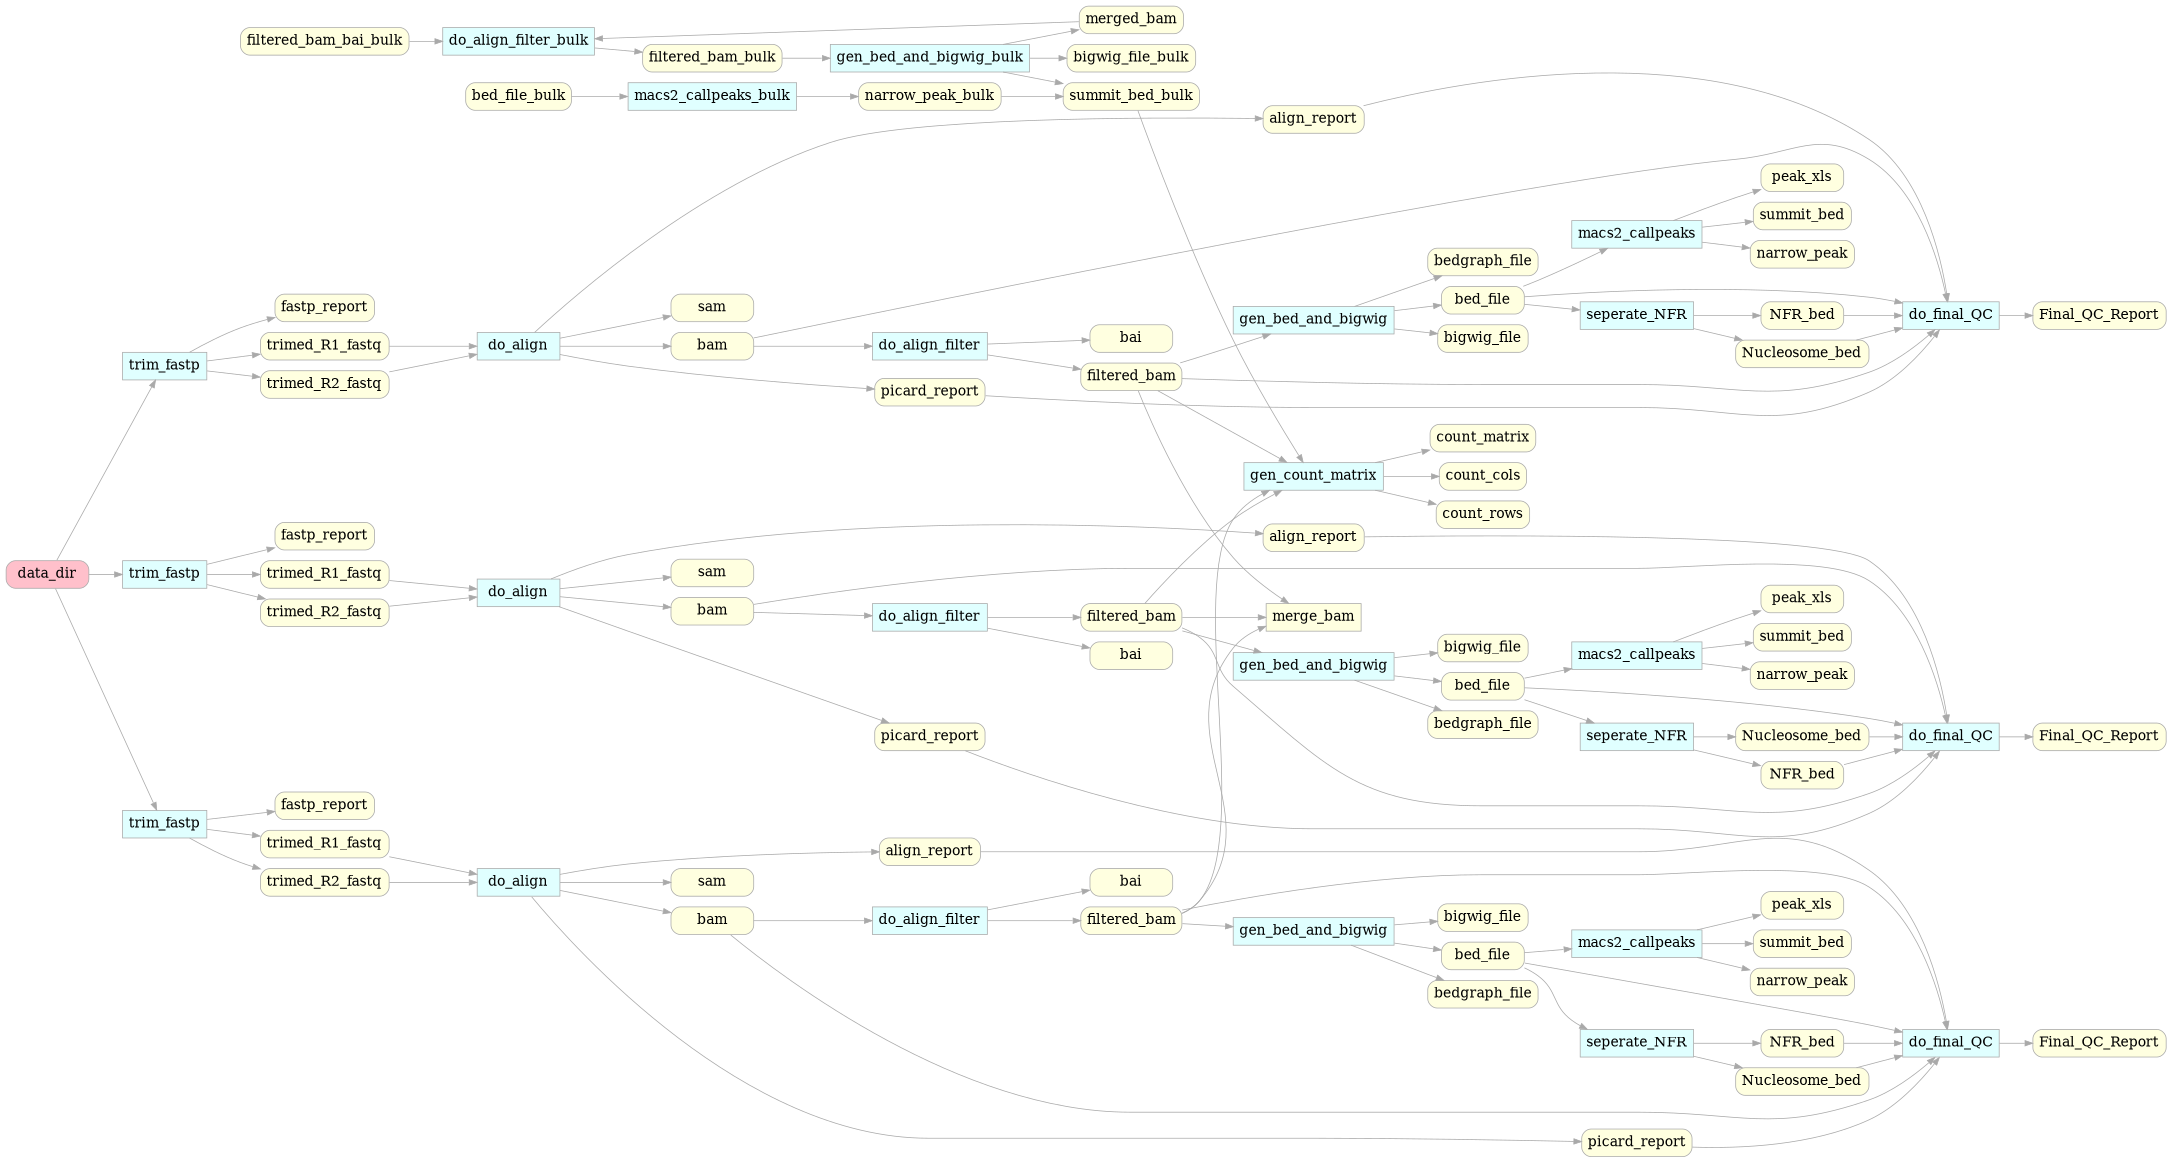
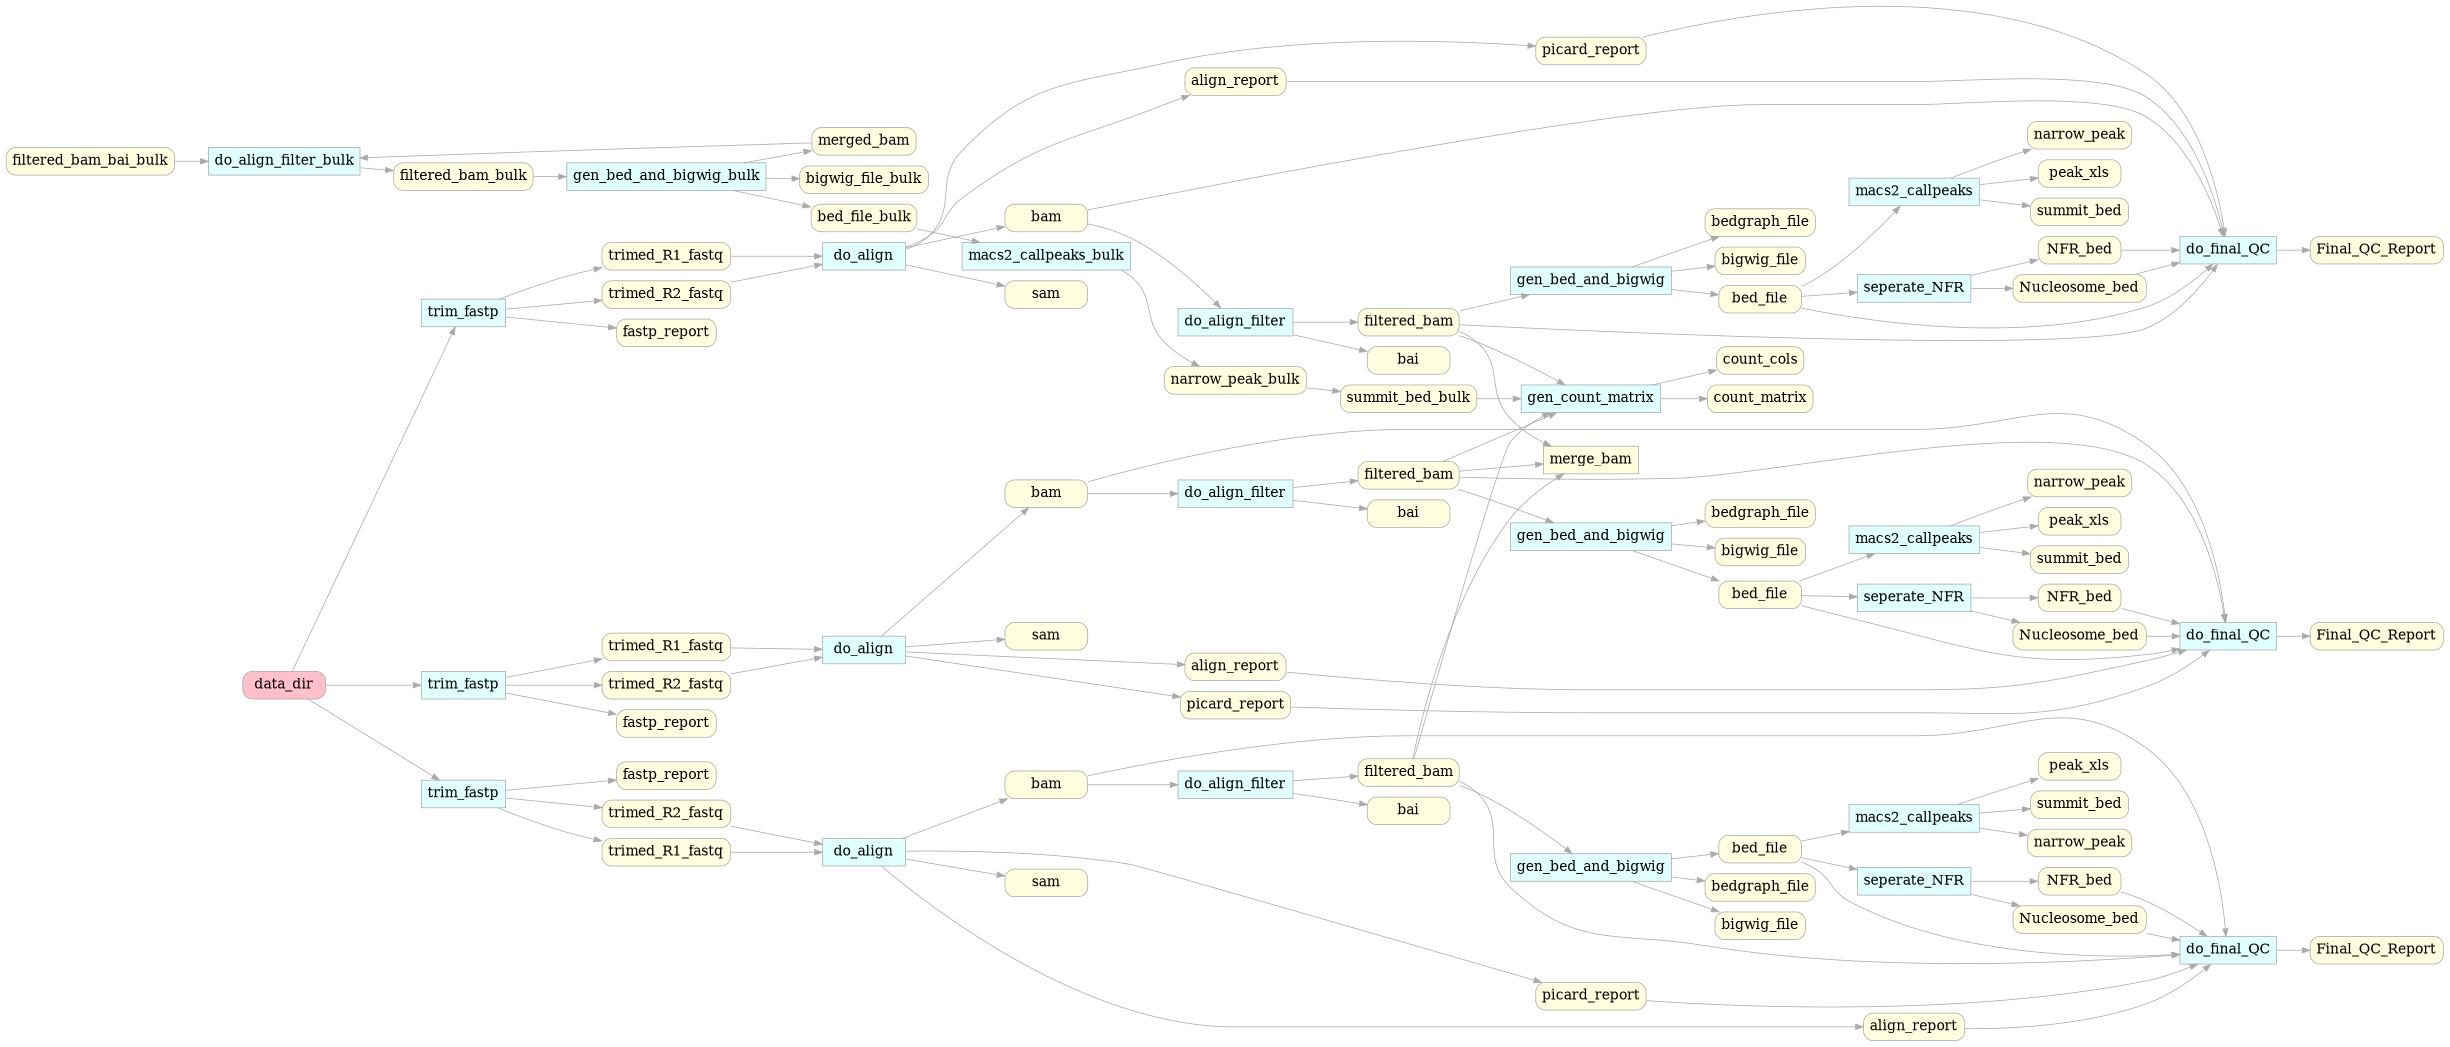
(1029, 77) -> (768, 198)
(1483, 515) -> none
